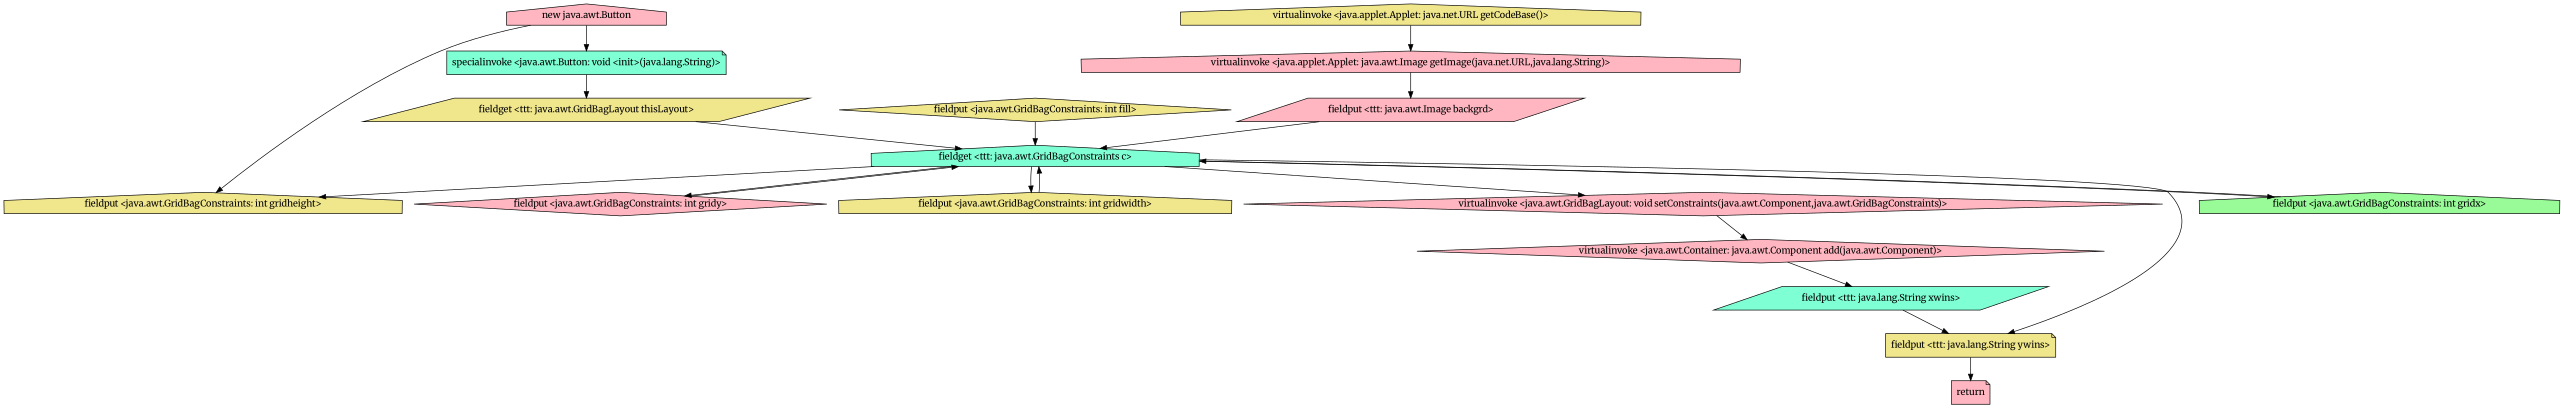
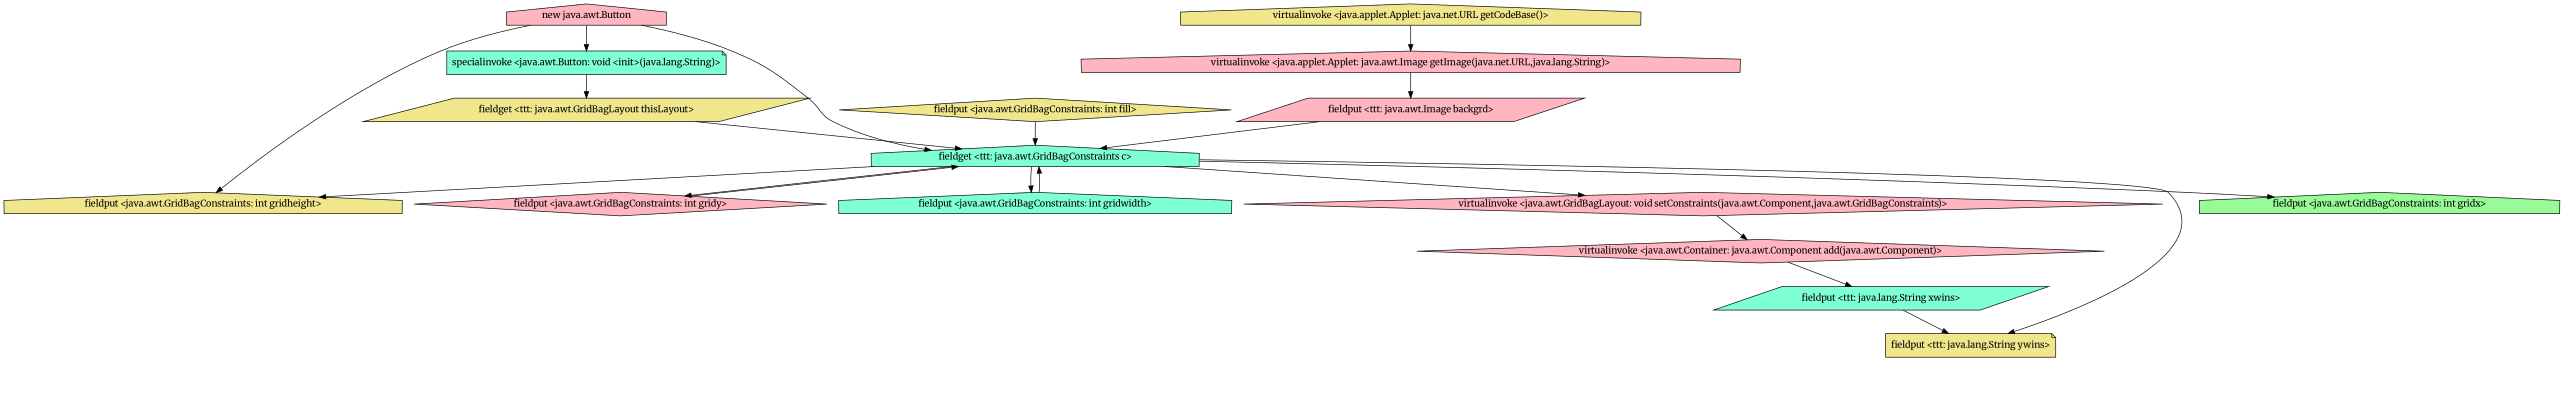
(1743, 176) -> (787, 82)
(1035, 204) -> (1035, 204)
(1971, 392) -> none
